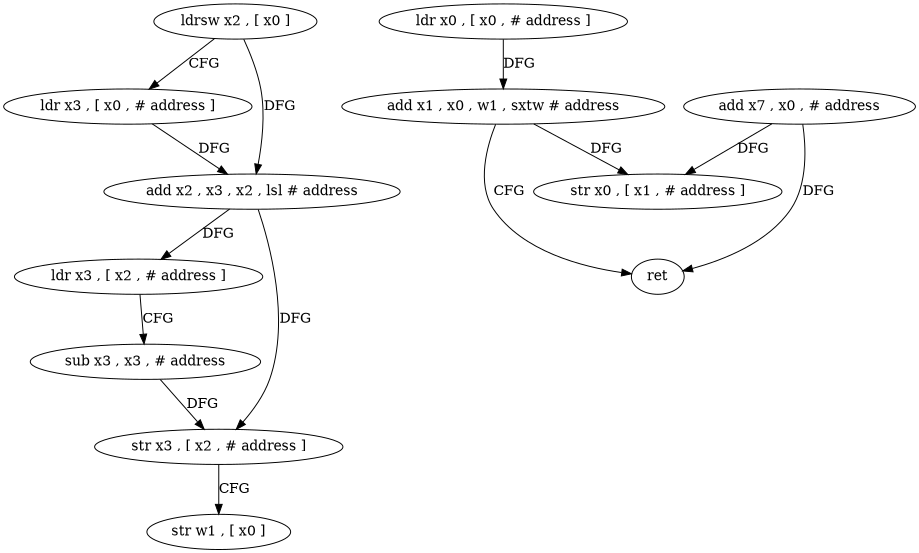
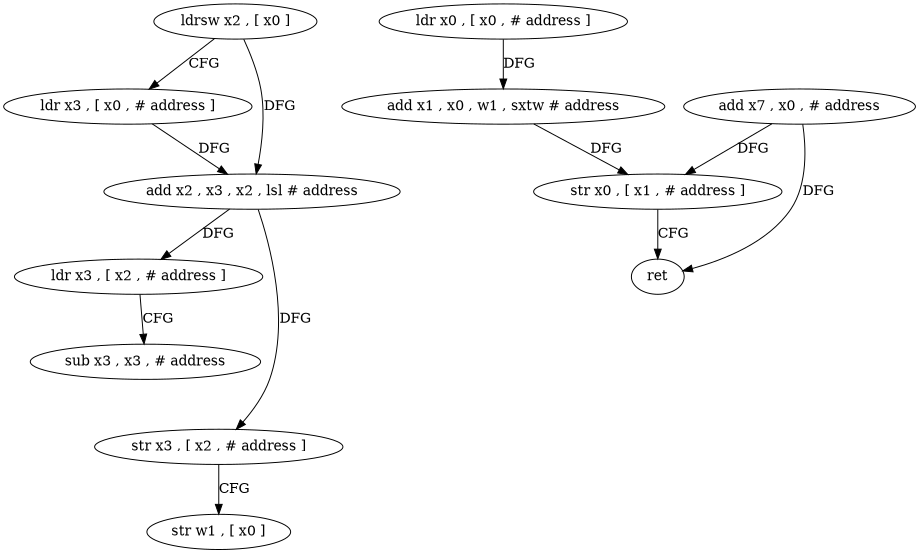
(513, 231) -> (658, 229)
(179, 401) -> none
